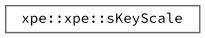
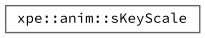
(103, 19) -> (103, 19)
